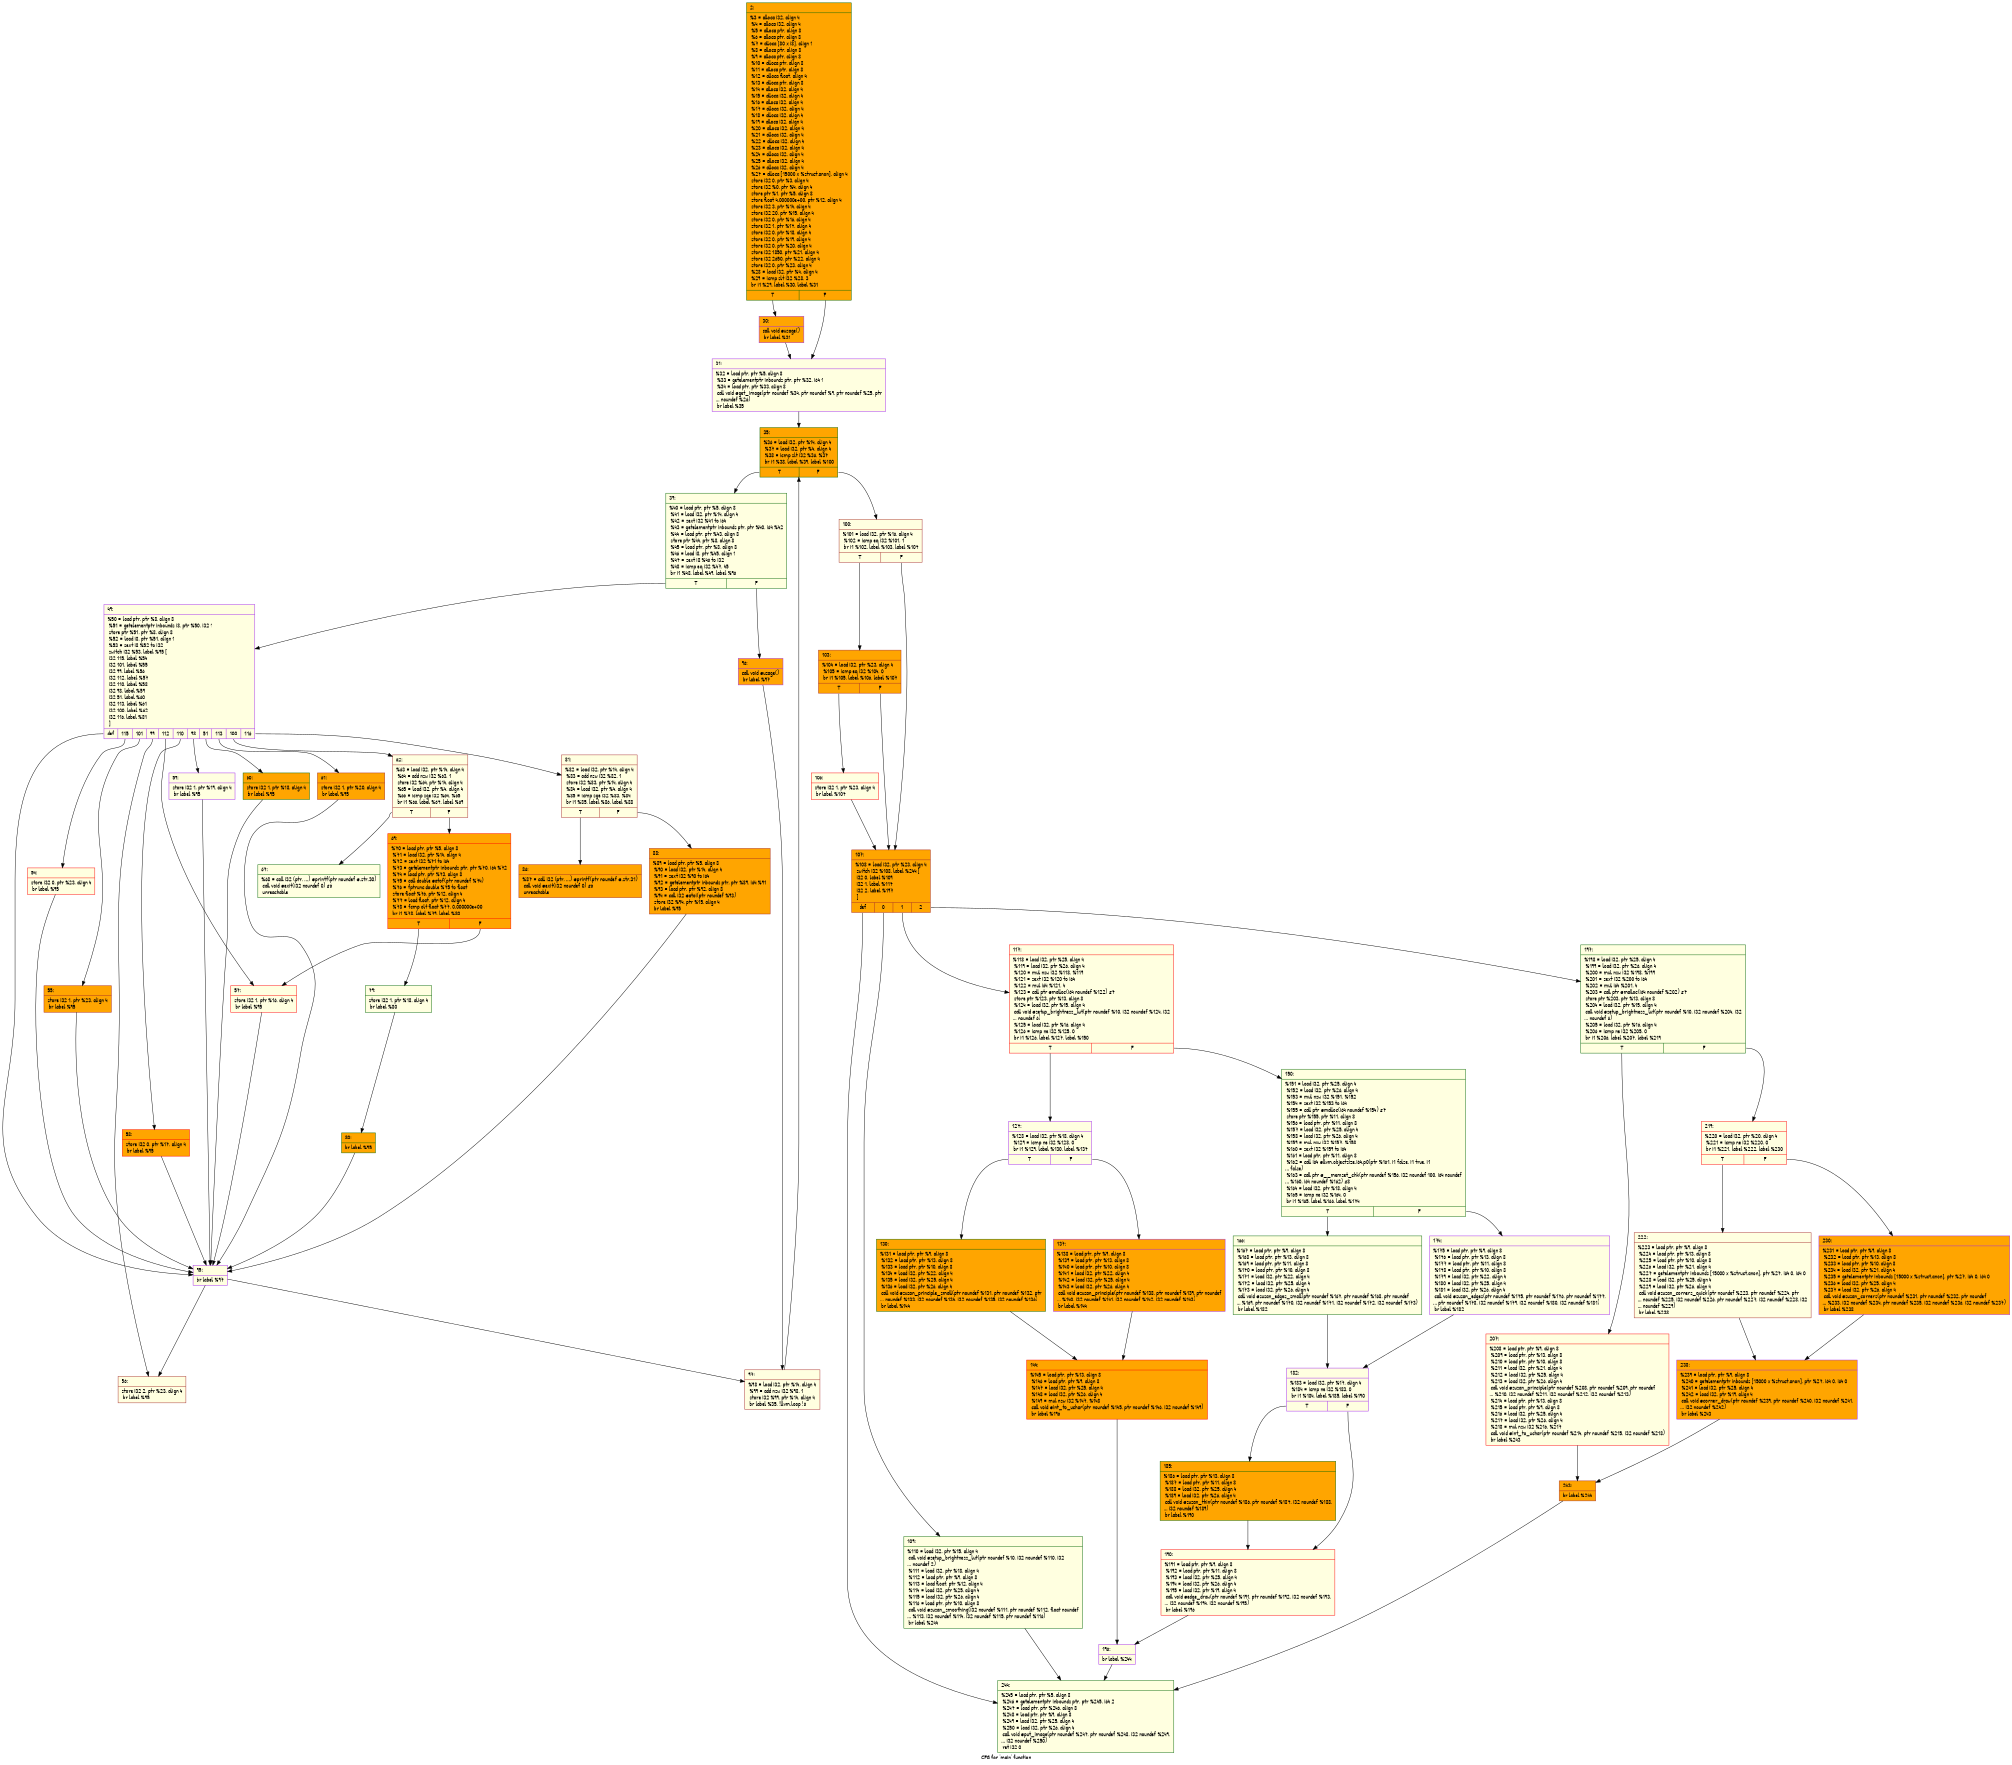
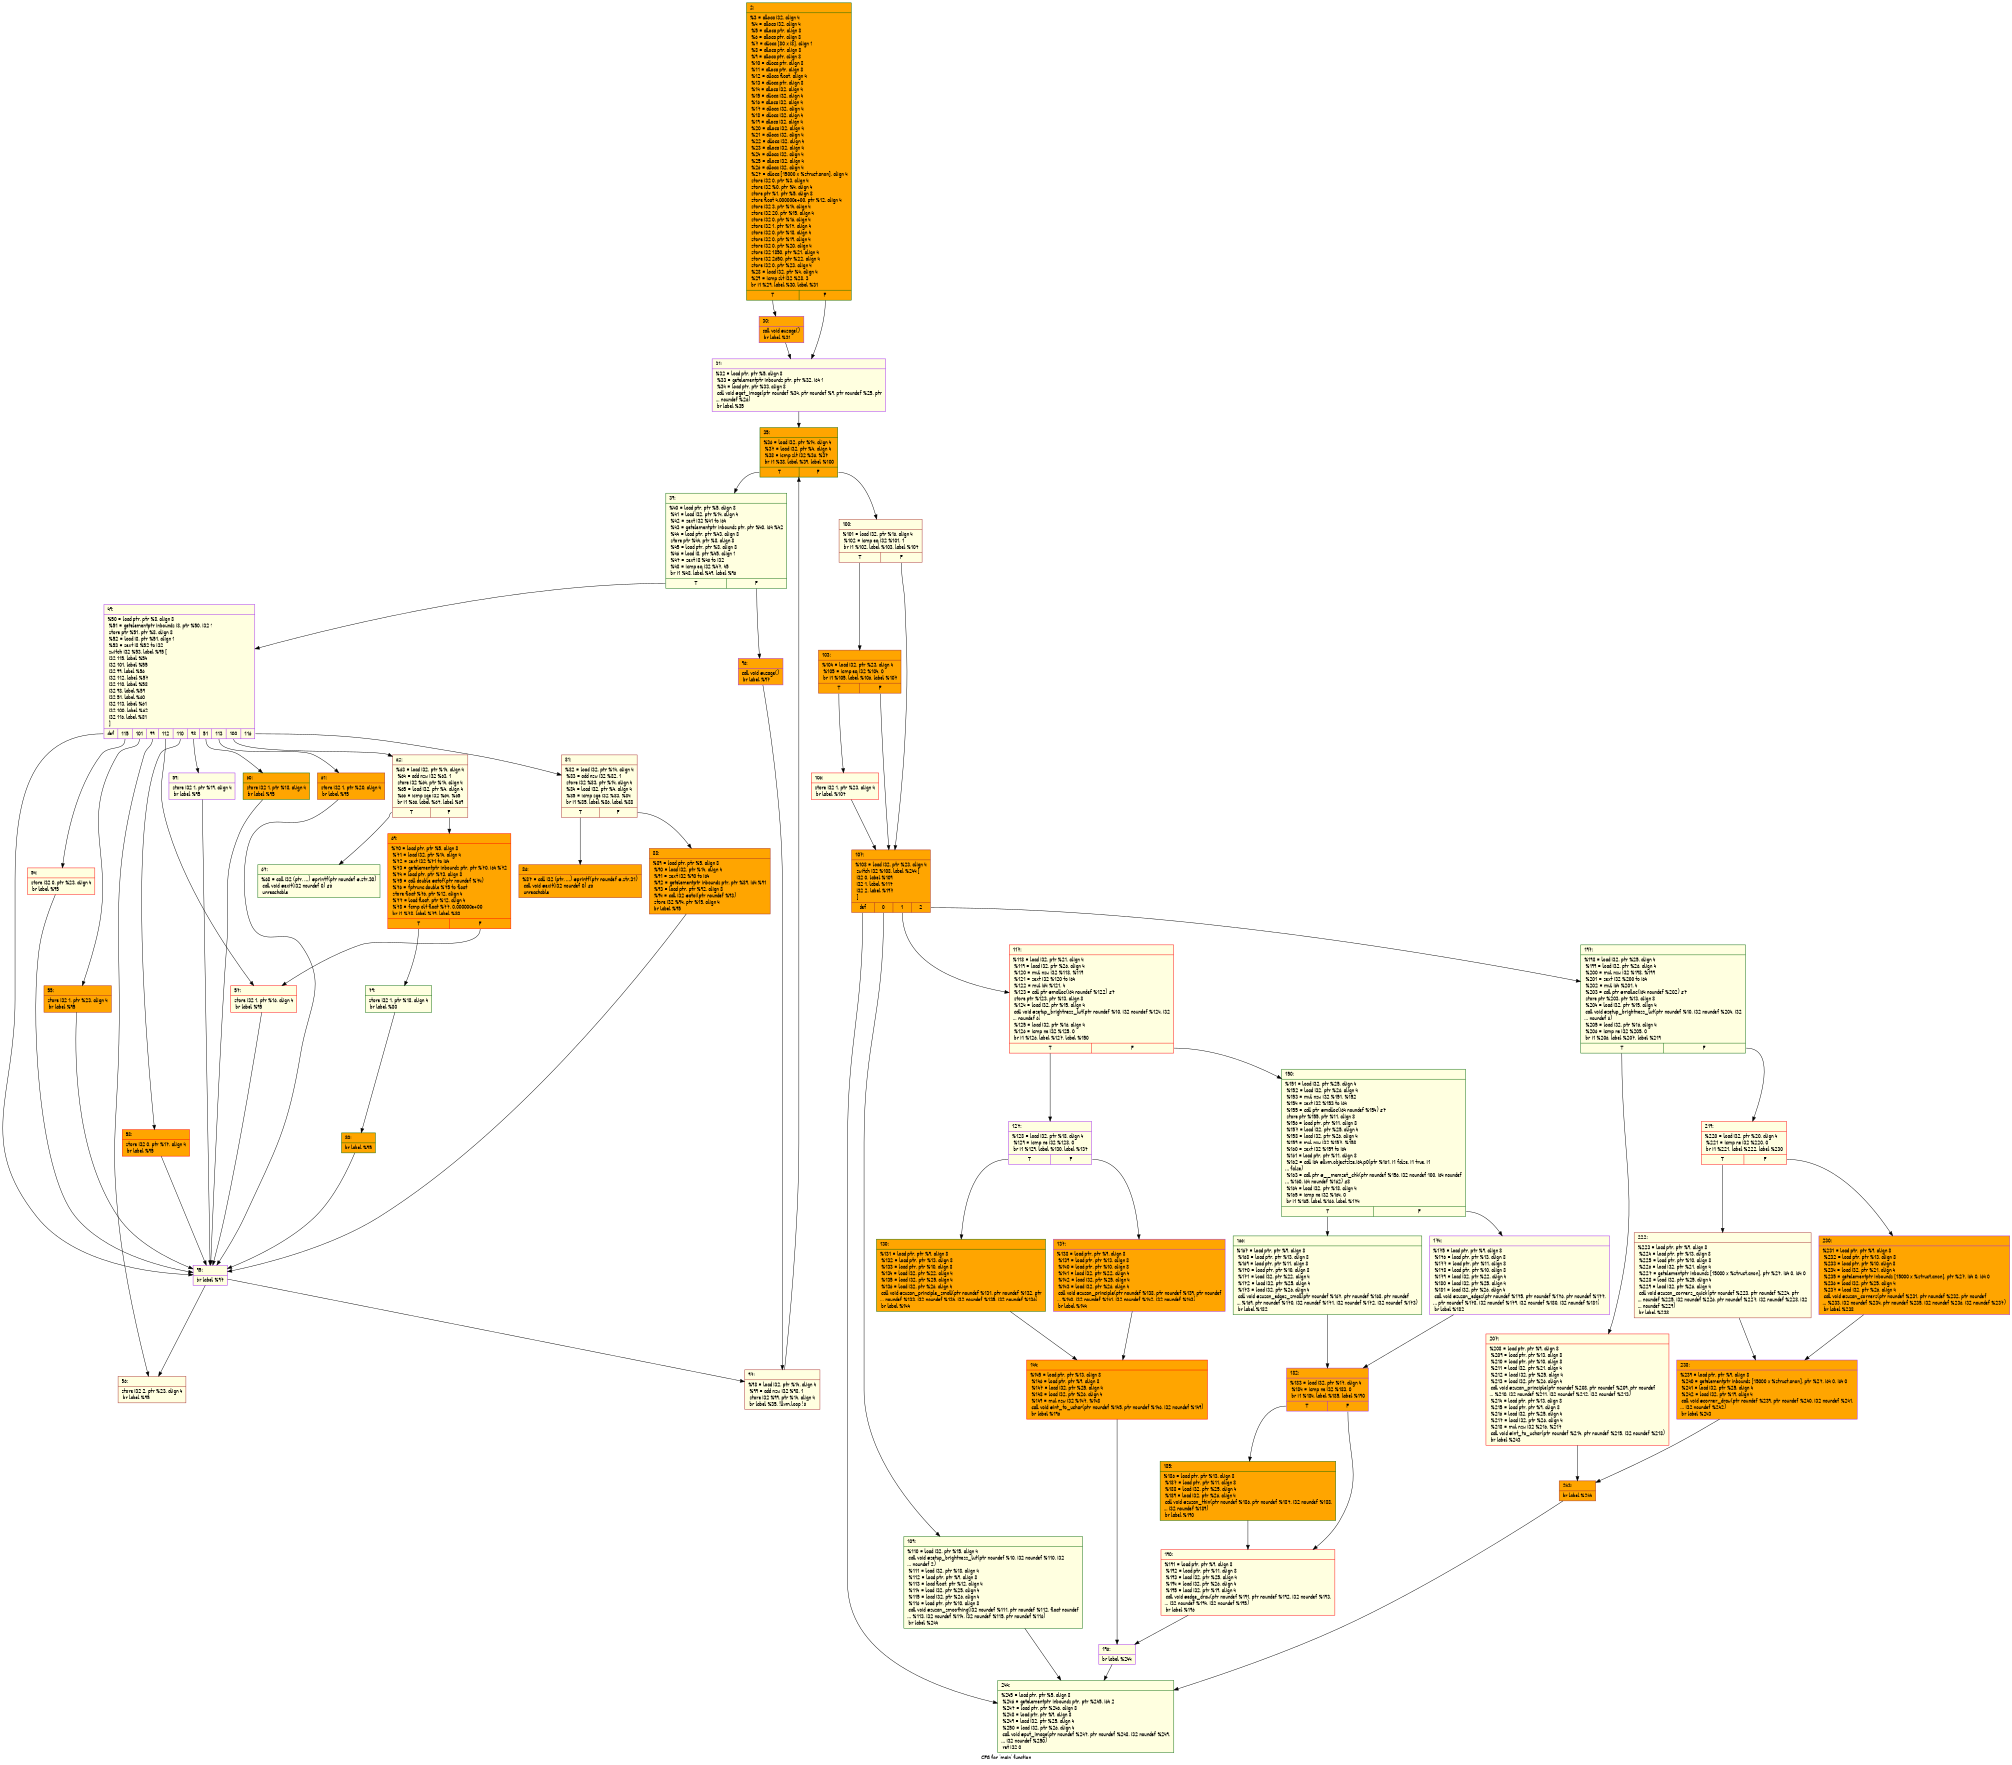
(1048, 960) -> (1048, 960)
(1327, 1390) -> (1327, 1390)
